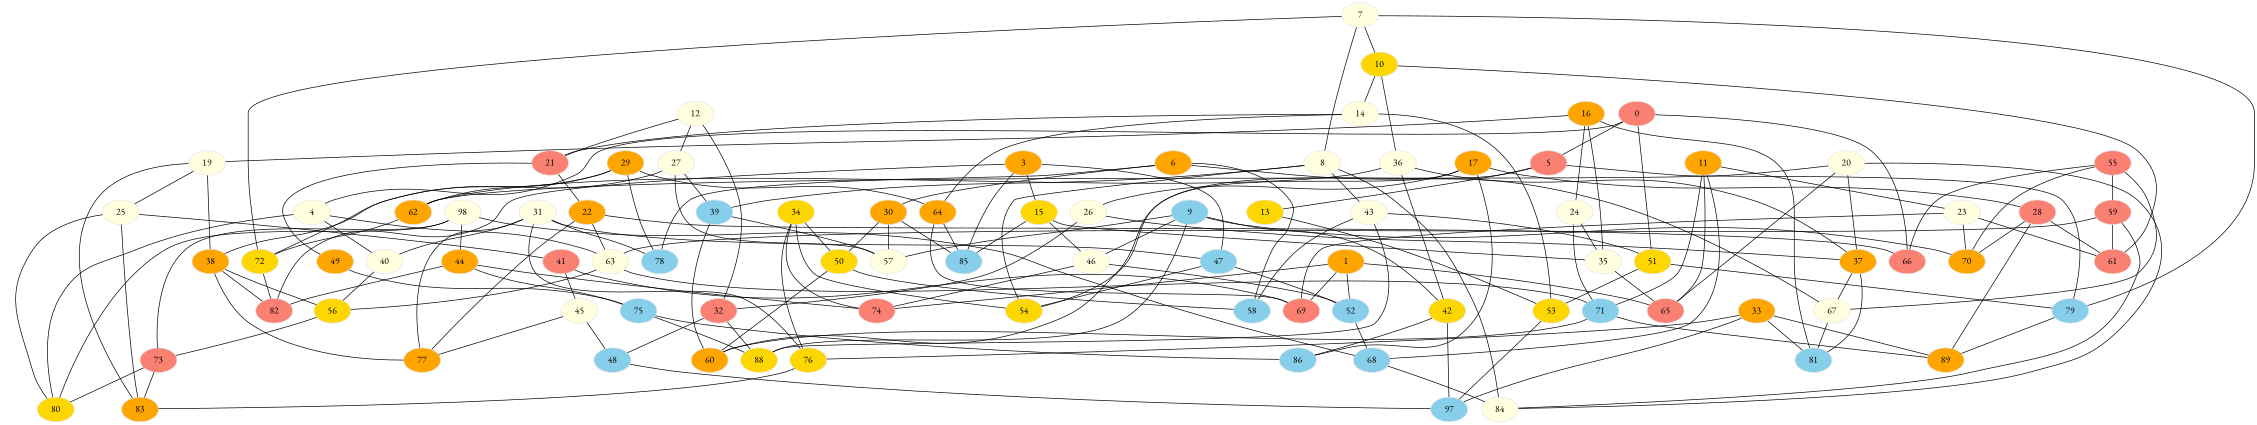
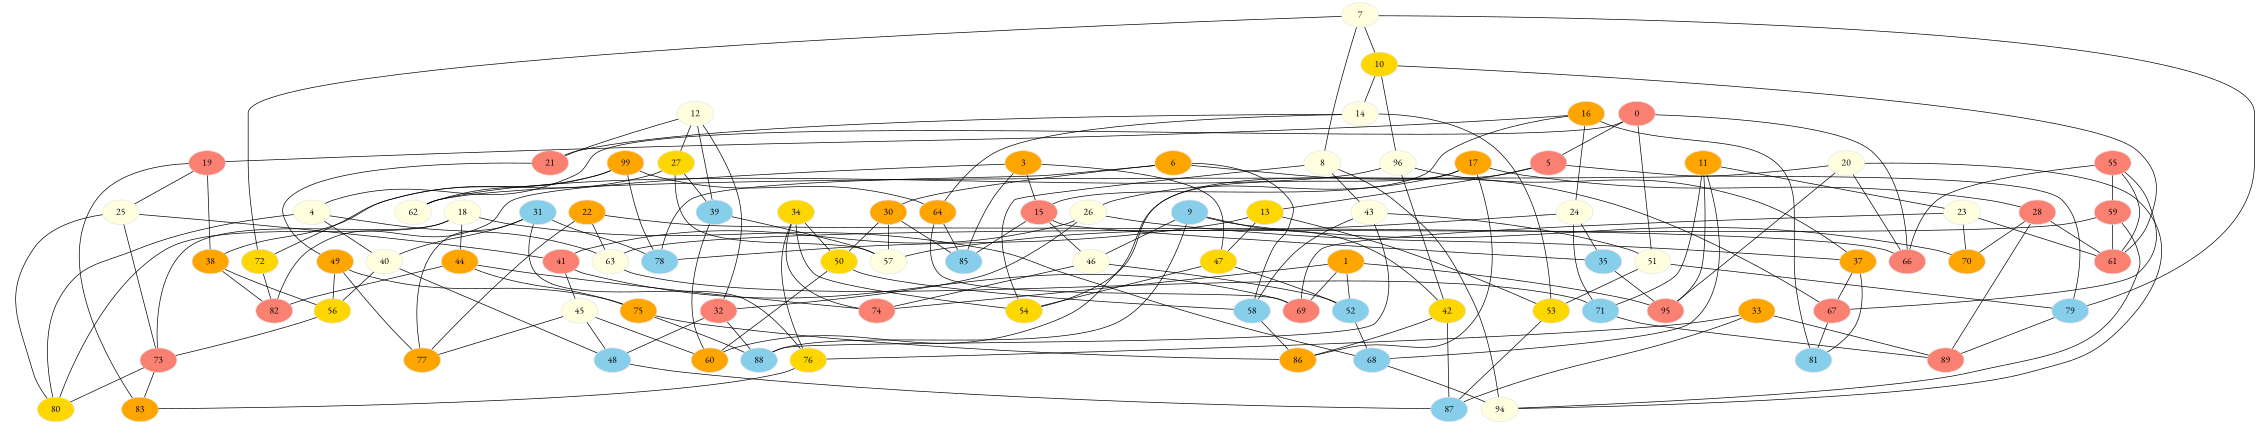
(207, 163) -> (207, 163)
(625, 163) -> (625, 163)
(676, 163) -> (676, 163)
(1398, 163) -> (1398, 163)
(946, 185) -> (705, 163)
(1598, 190) -> (1265, 192)
(2023, 193) -> (2140, 212)
(573, 194) -> none
(1852, 210) -> (1876, 210)
(413, 212) -> (413, 212)
(462, 212) -> (462, 212)
(538, 212) -> (538, 212)
(1039, 212) -> (1039, 212)
(1025, 236) -> (1393, 225)
none -> (850, 239)
none -> (1078, 239)
(318, 241) -> none
(875, 245) -> (1236, 243)
(1218, 262) -> (1218, 262)
(1603, 262) -> (1603, 262)
(1653, 262) -> (1653, 262)
(475, 297) -> (334, 286)
(127, 311) -> (140, 286)
none -> (498, 311)
(638, 311) -> (638, 311)
(1666, 311) -> (1666, 311)
(1832, 311) -> (1832, 311)
none -> (1270, 330)
(1155, 336) -> (645, 336)
(1785, 336) -> none
(294, 344) -> (377, 312)
(759, 360) -> (759, 360)
(1298, 360) -> (1298, 360)
(1946, 360) -> (1946, 360)
(1449, 409) -> (1449, 409)
(1500, 409) -> (1500, 409)
